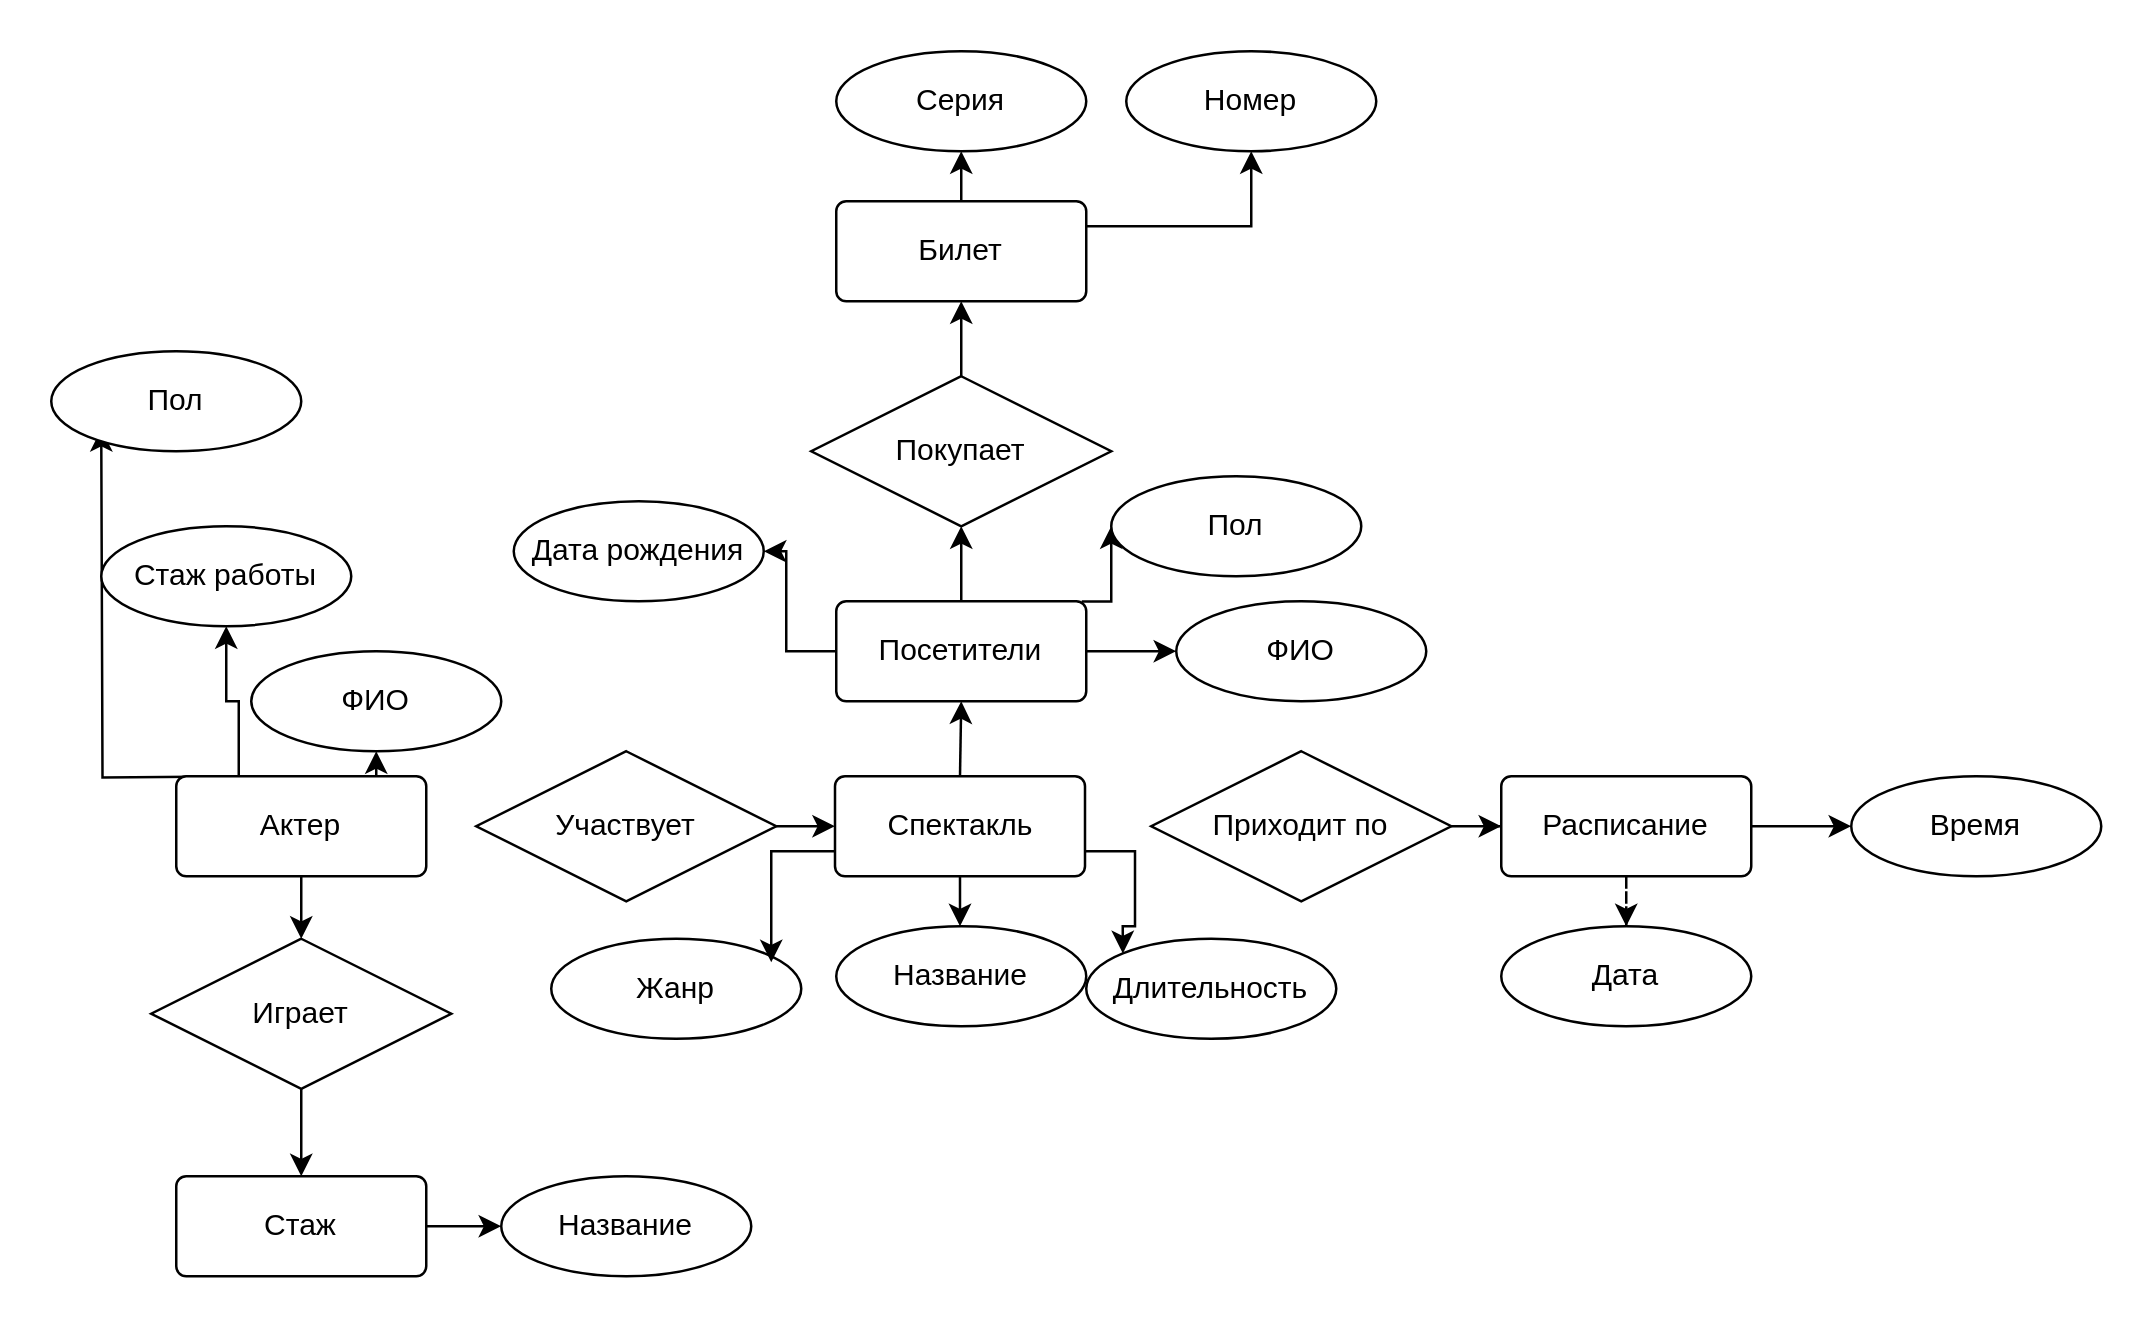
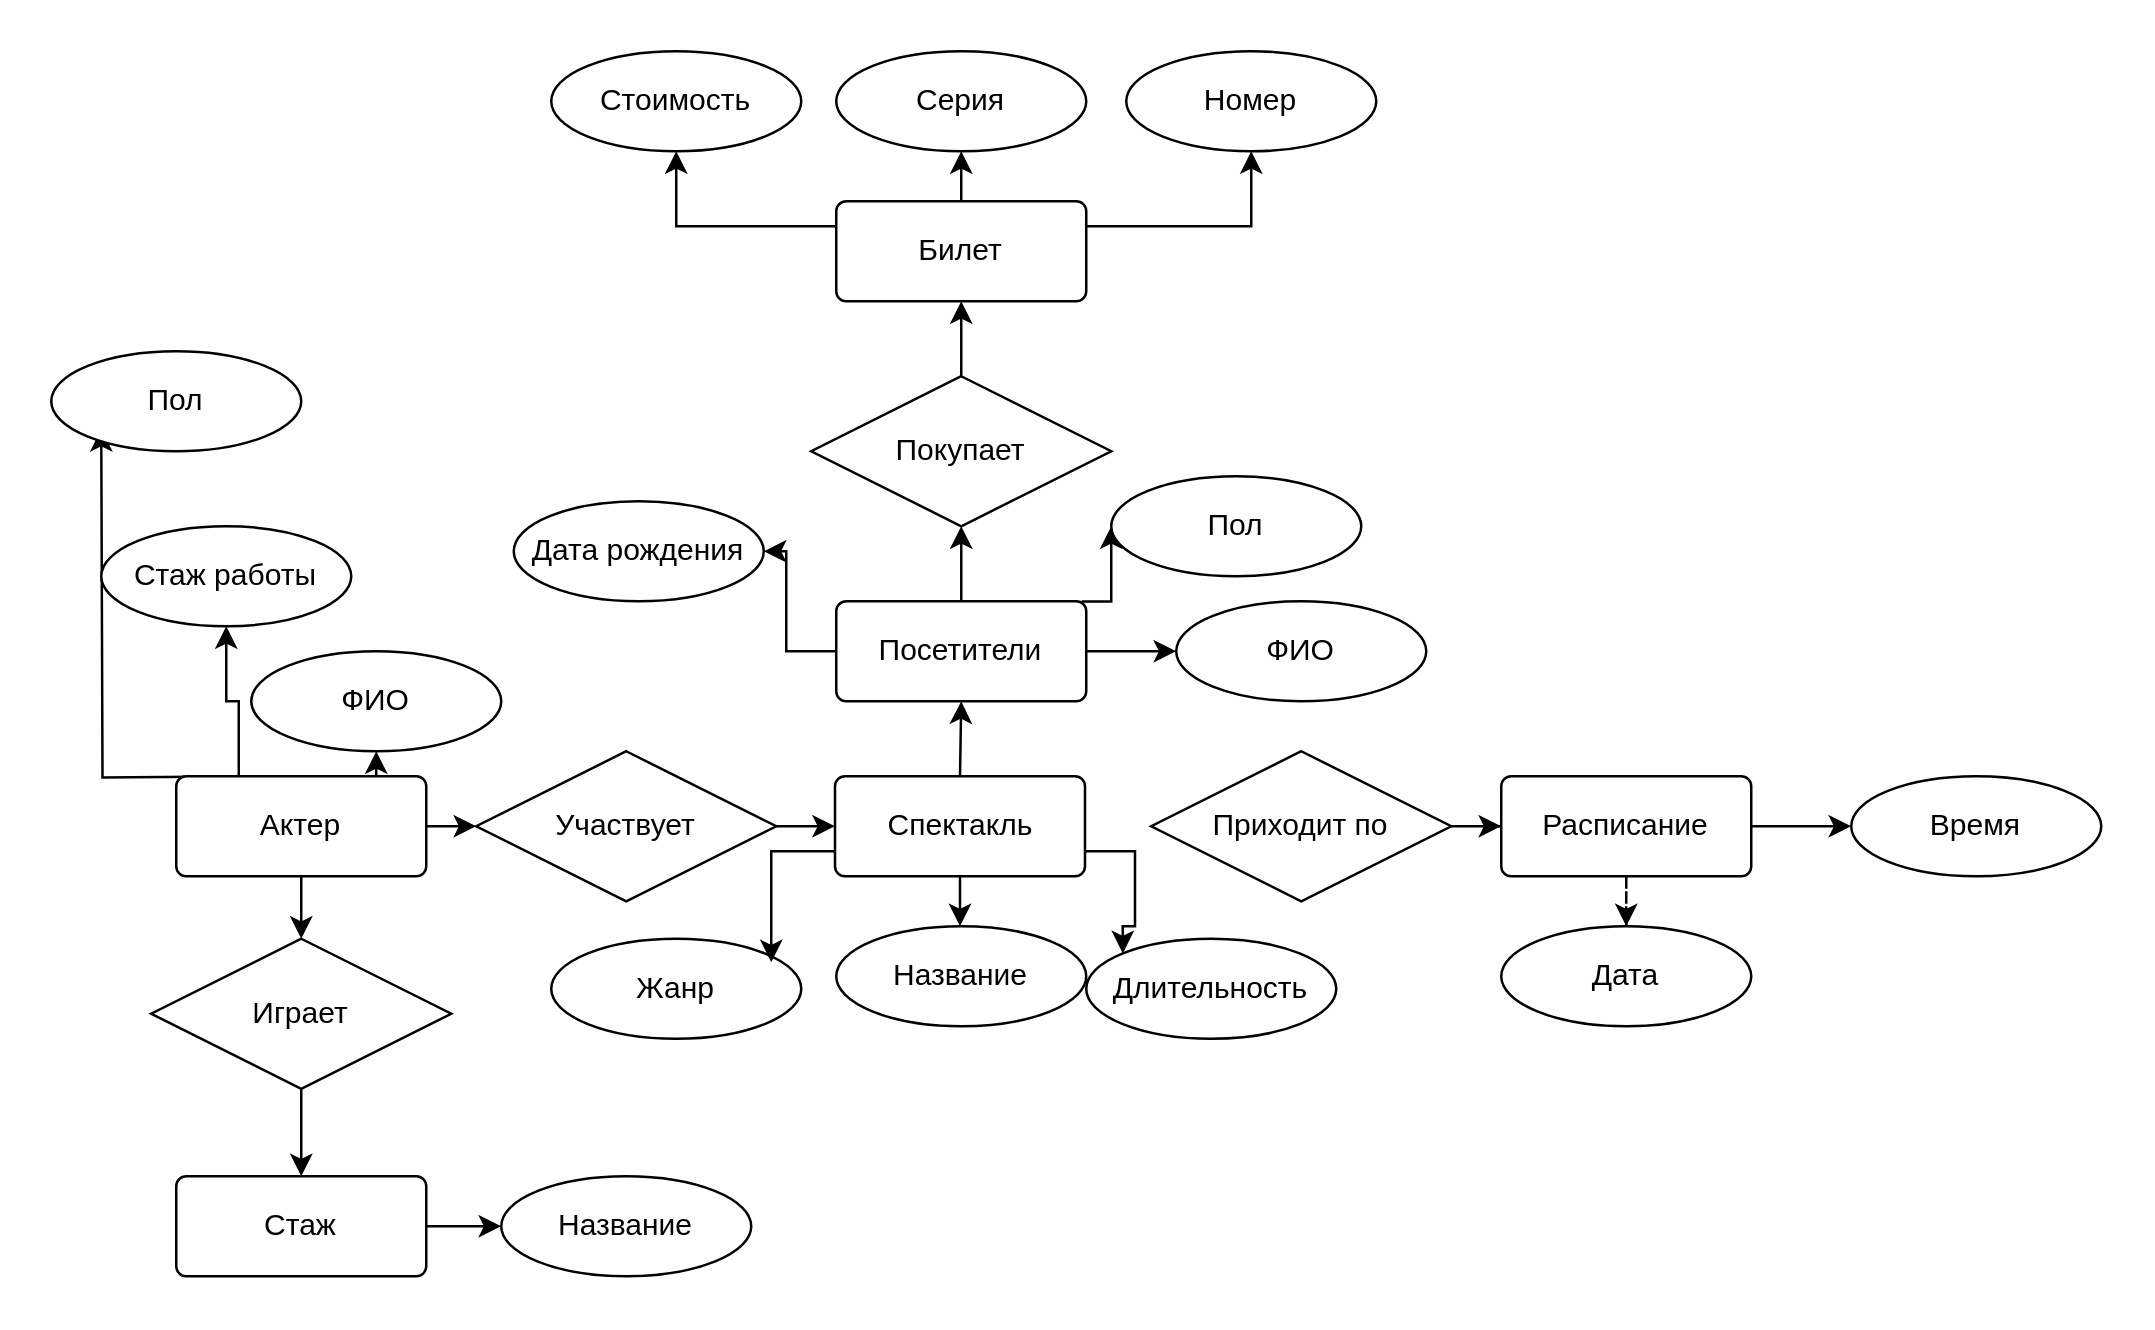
none -> (676, 101)
none -> (727, 226)
none -> (443, 826)
